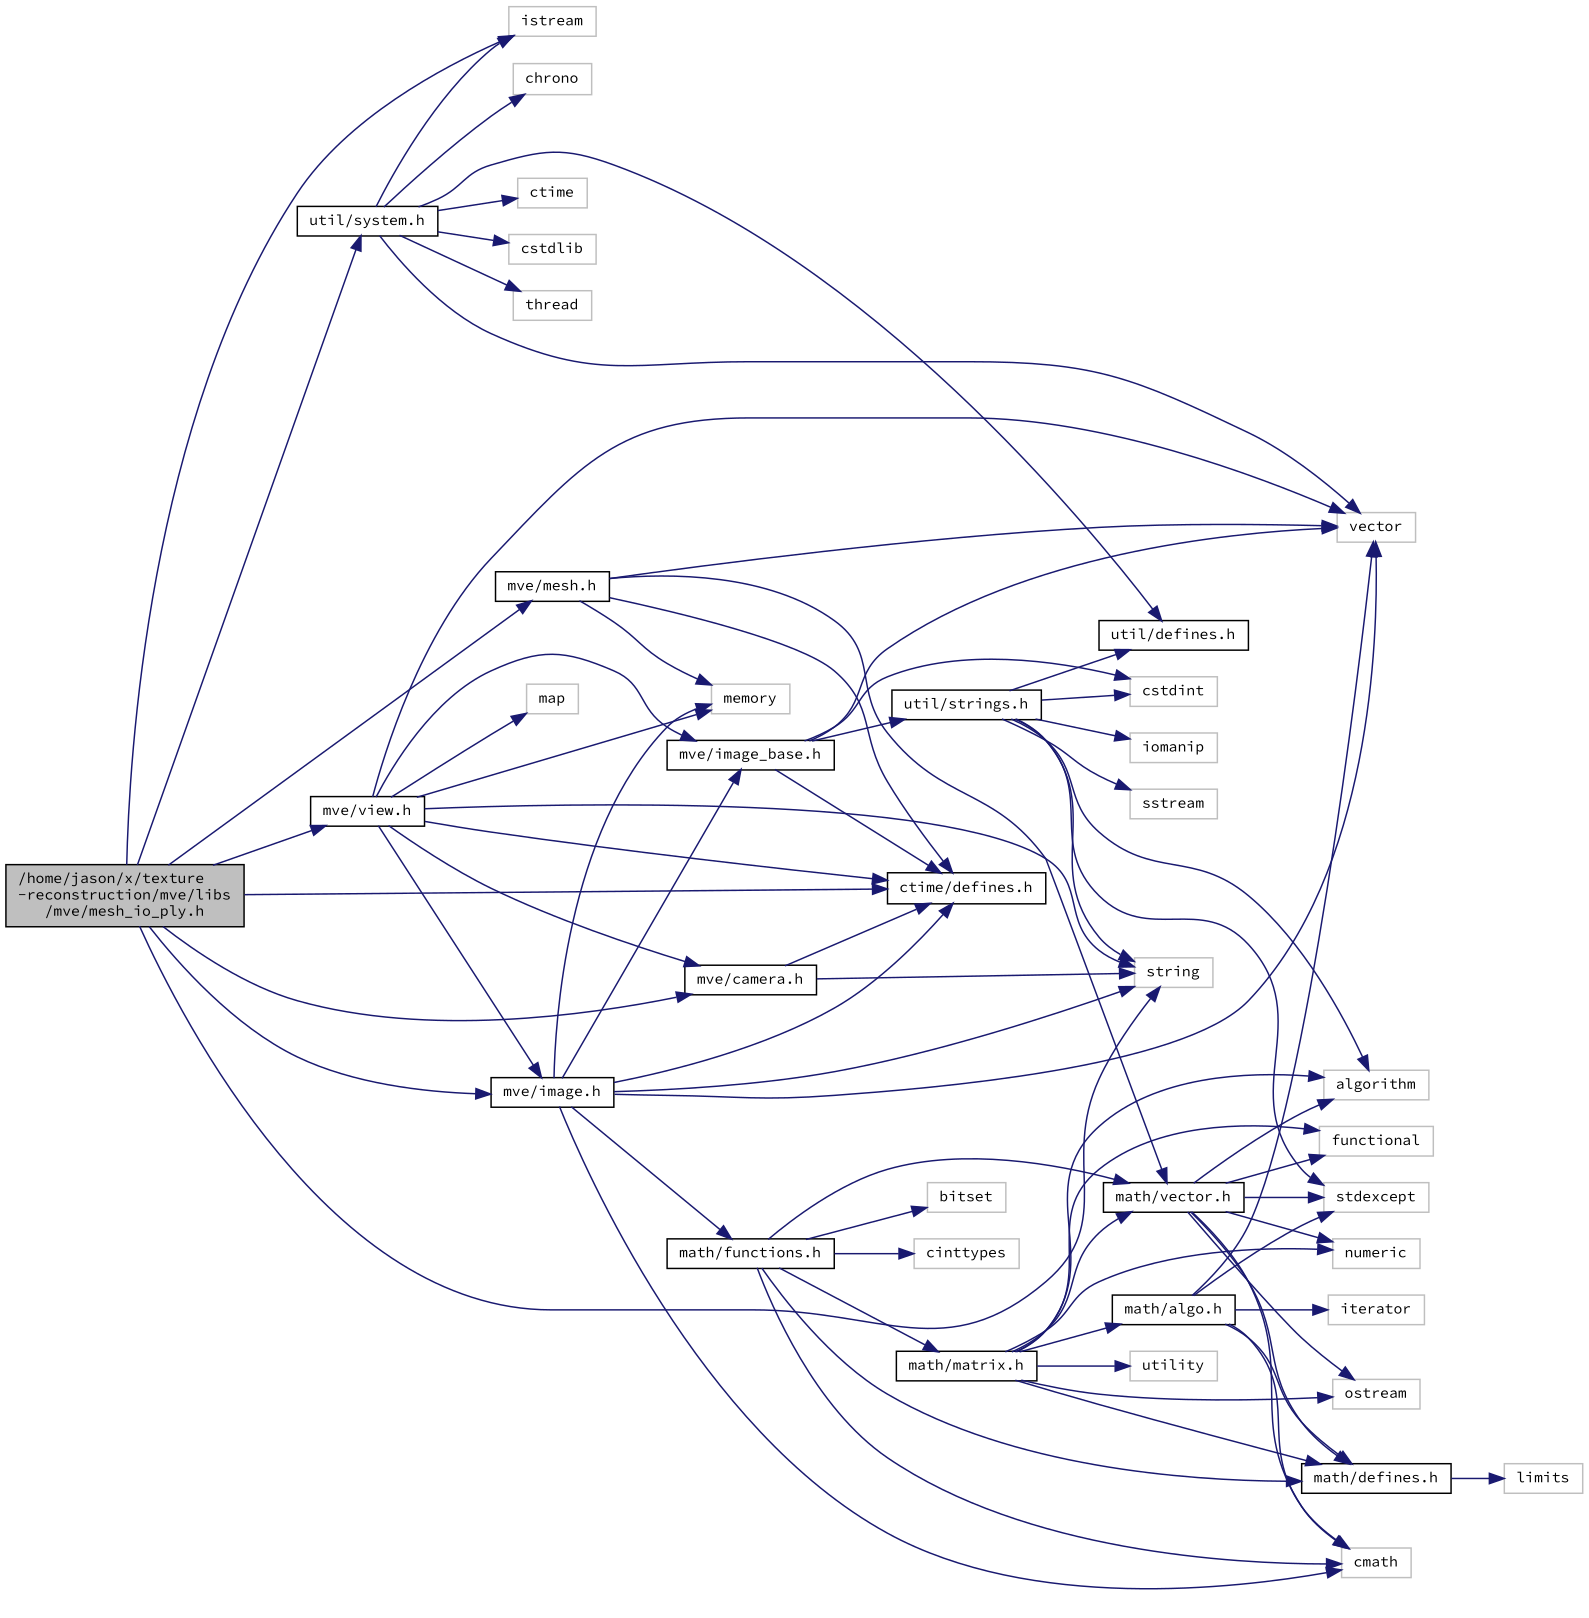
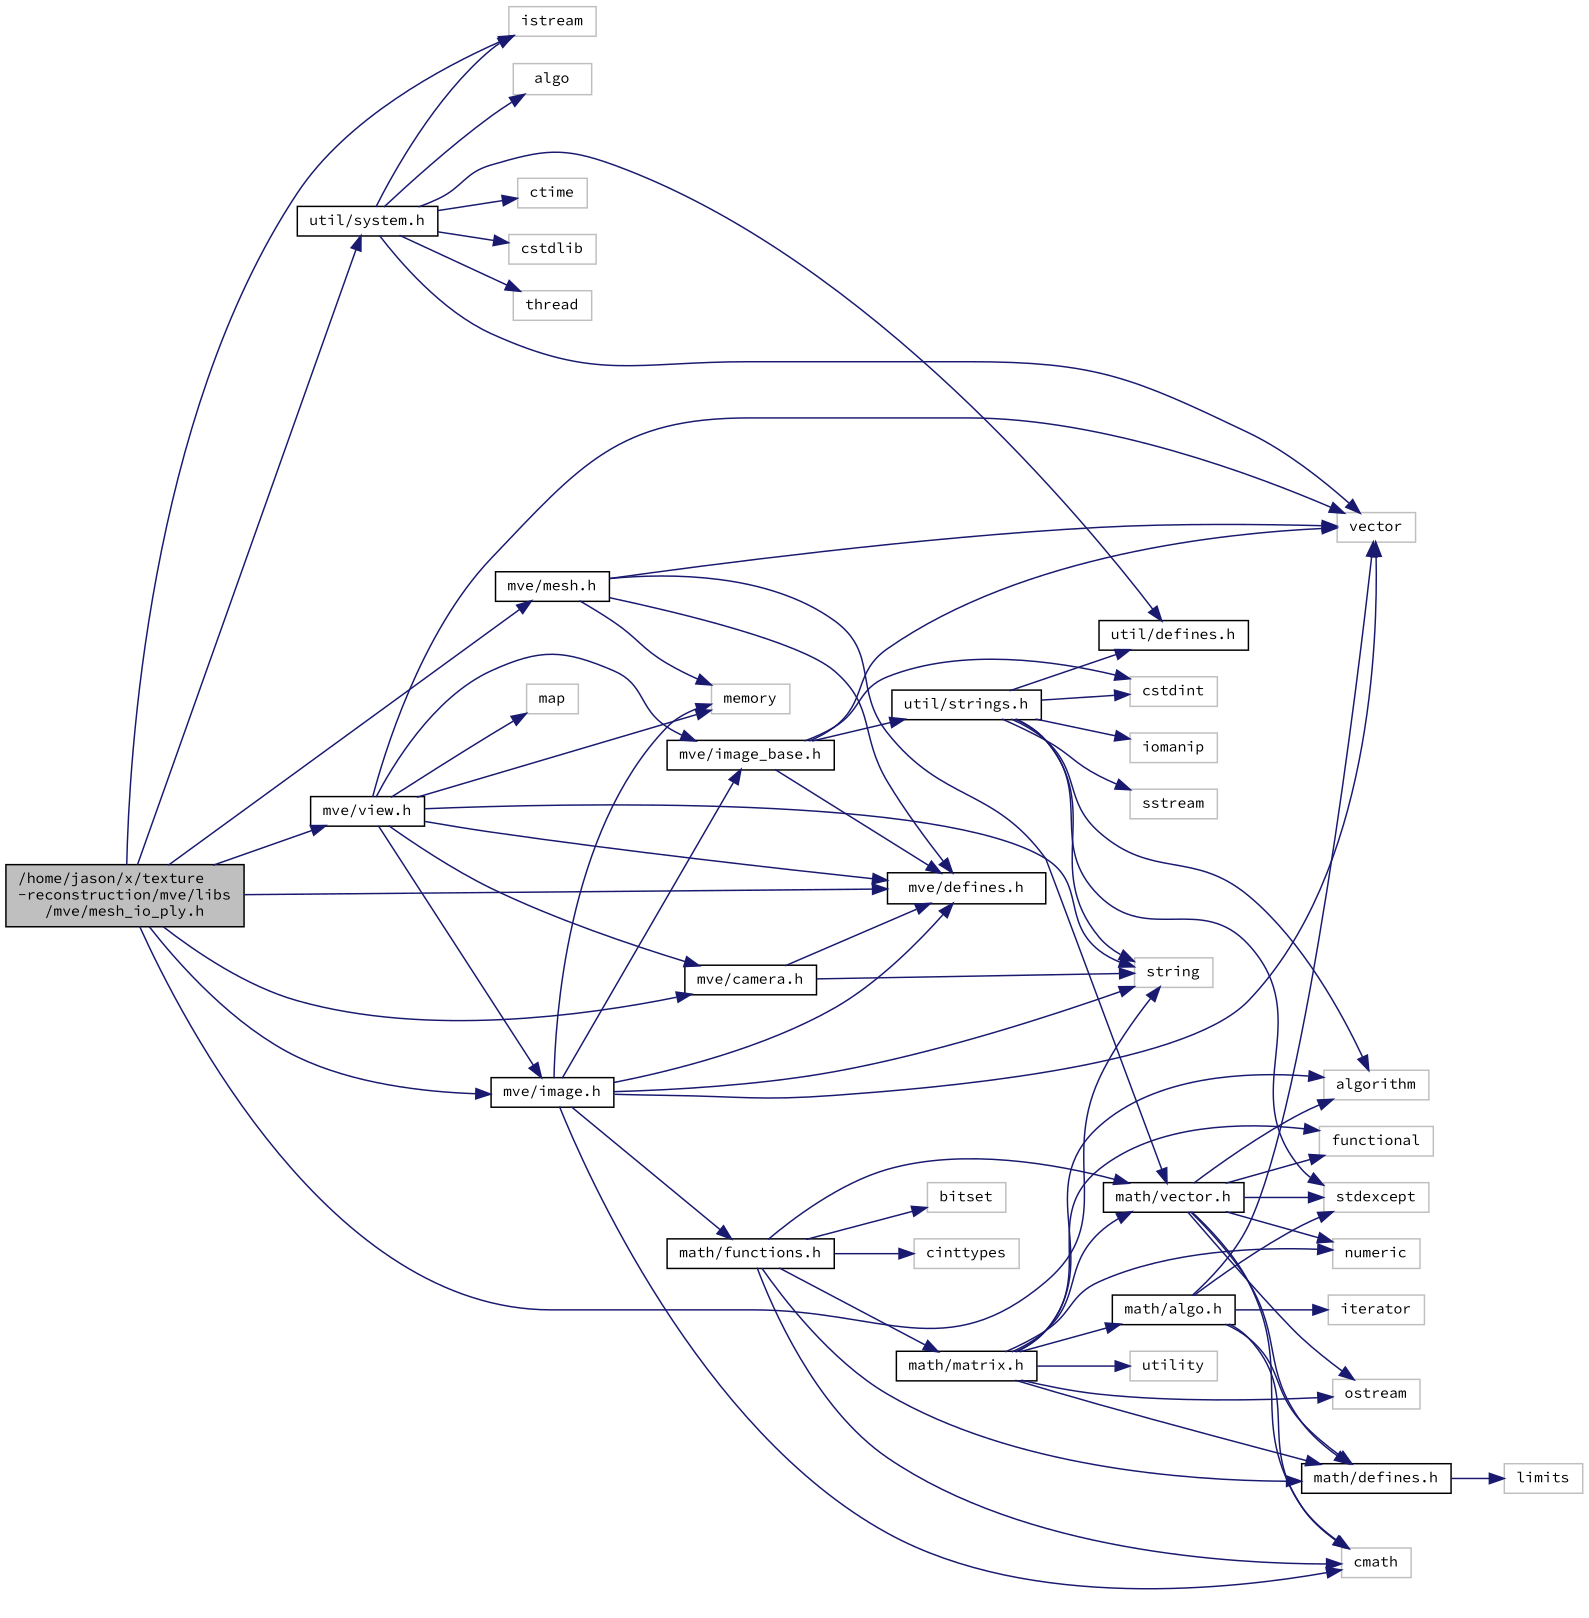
(552, 79) -> (552, 79)
(967, 888) -> (967, 888)
